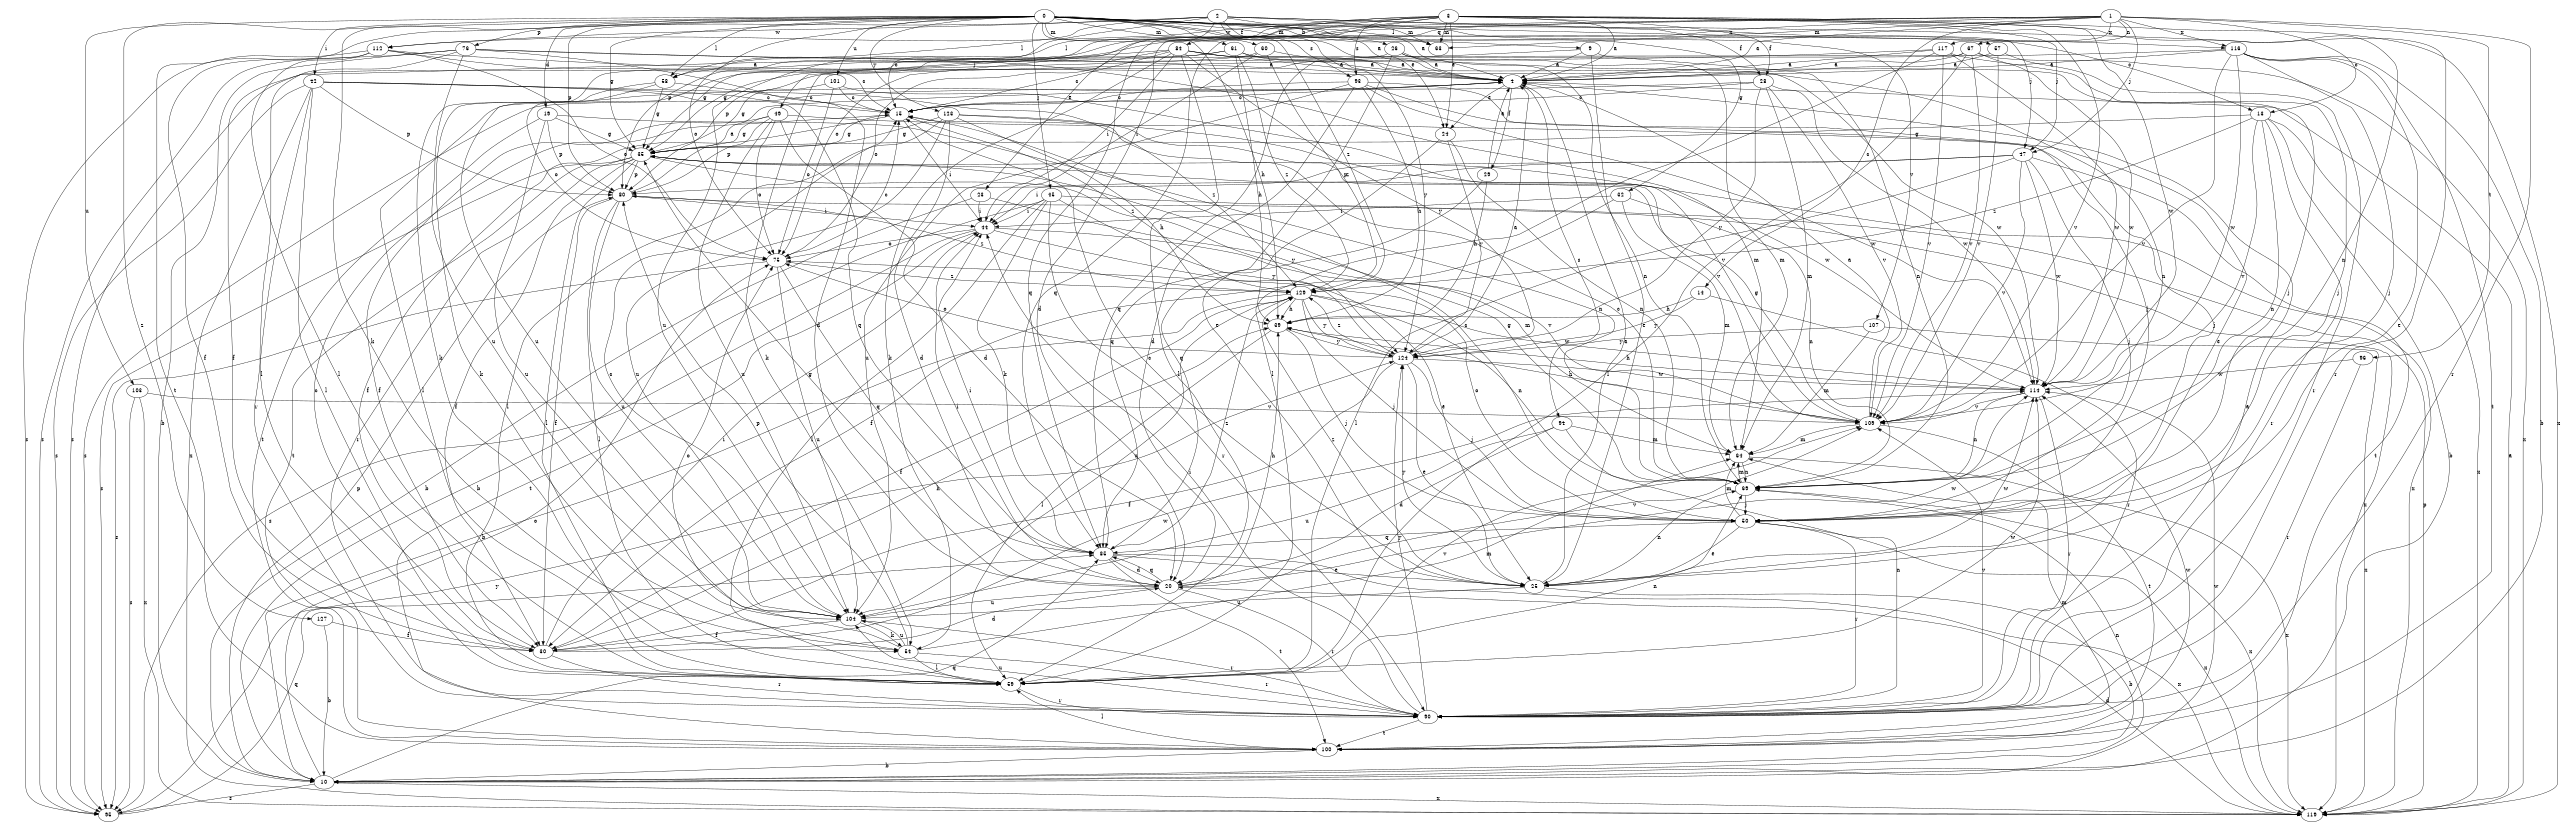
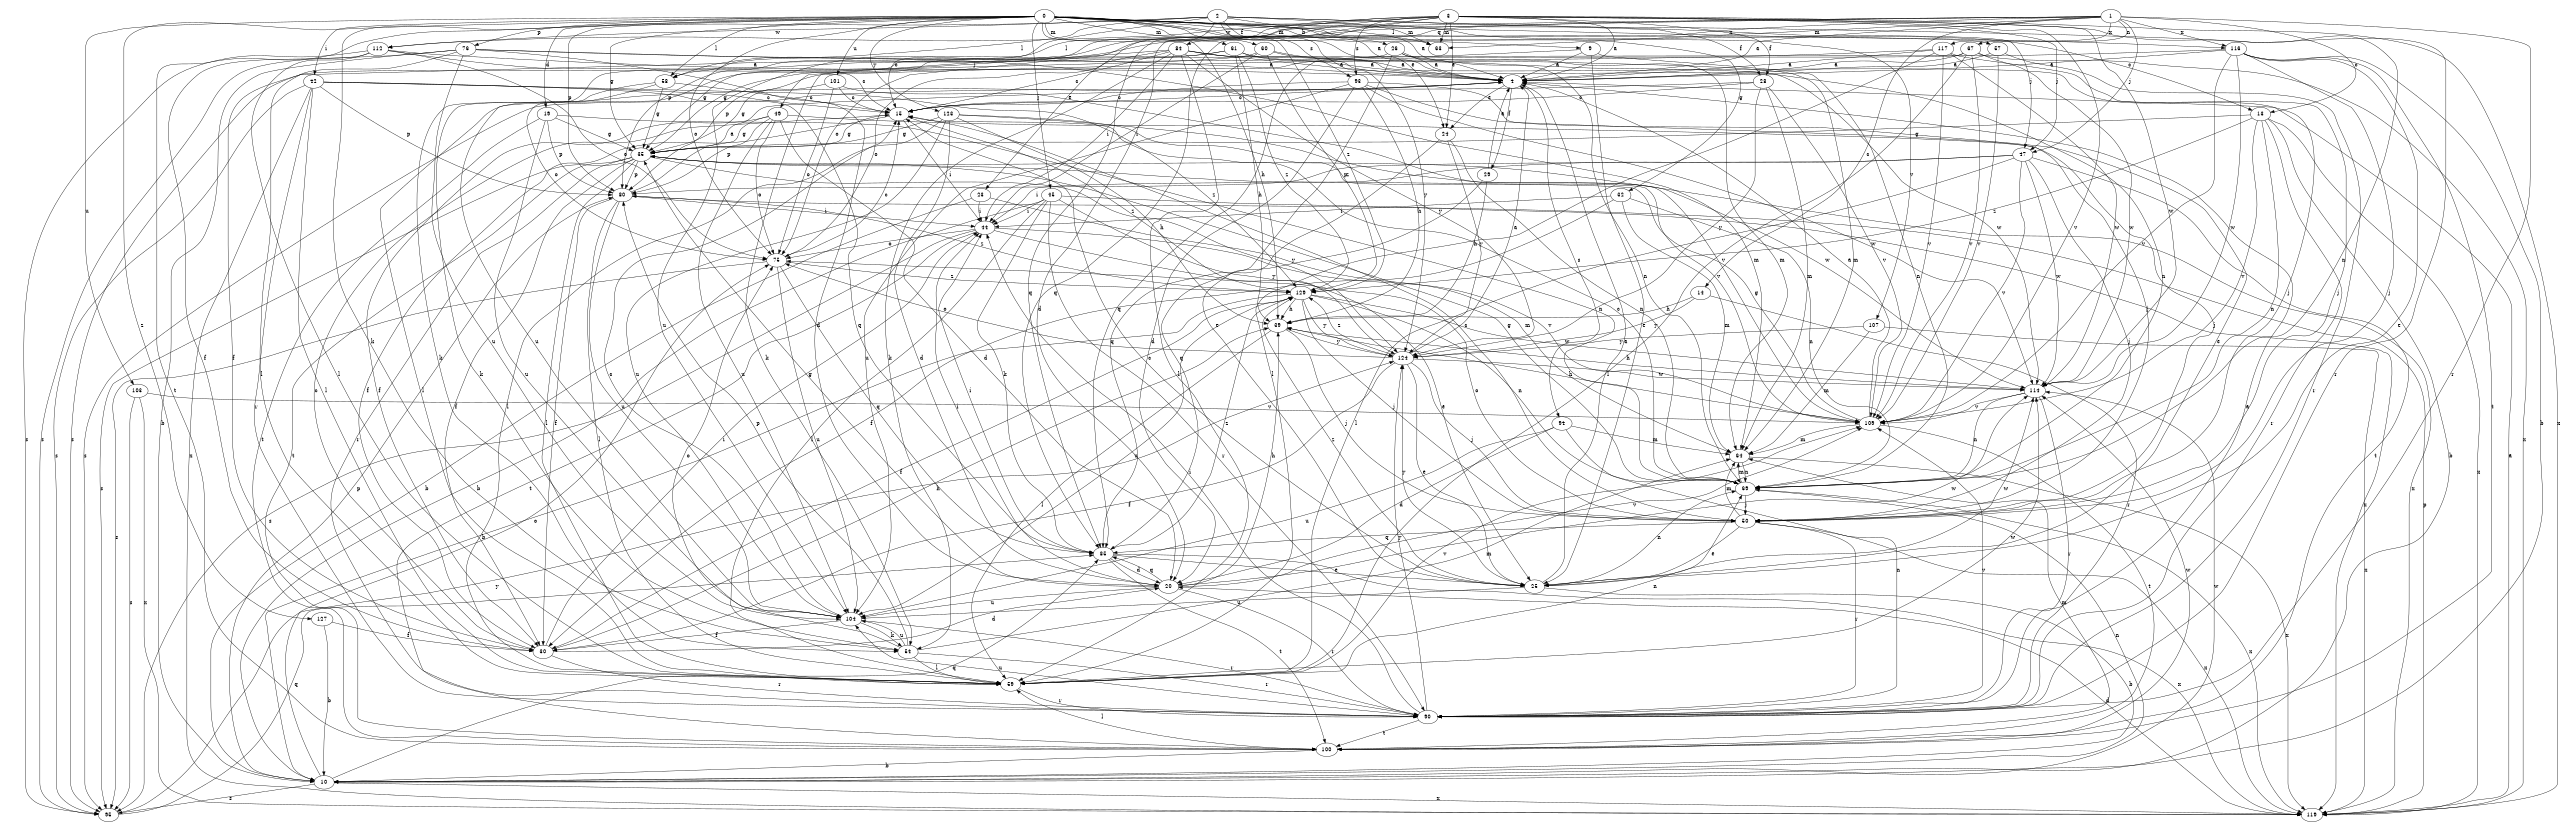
none -> (1813, 83)
(1923, 213) -> none
(2363, 358) -> none
(1279, 485) -> none
